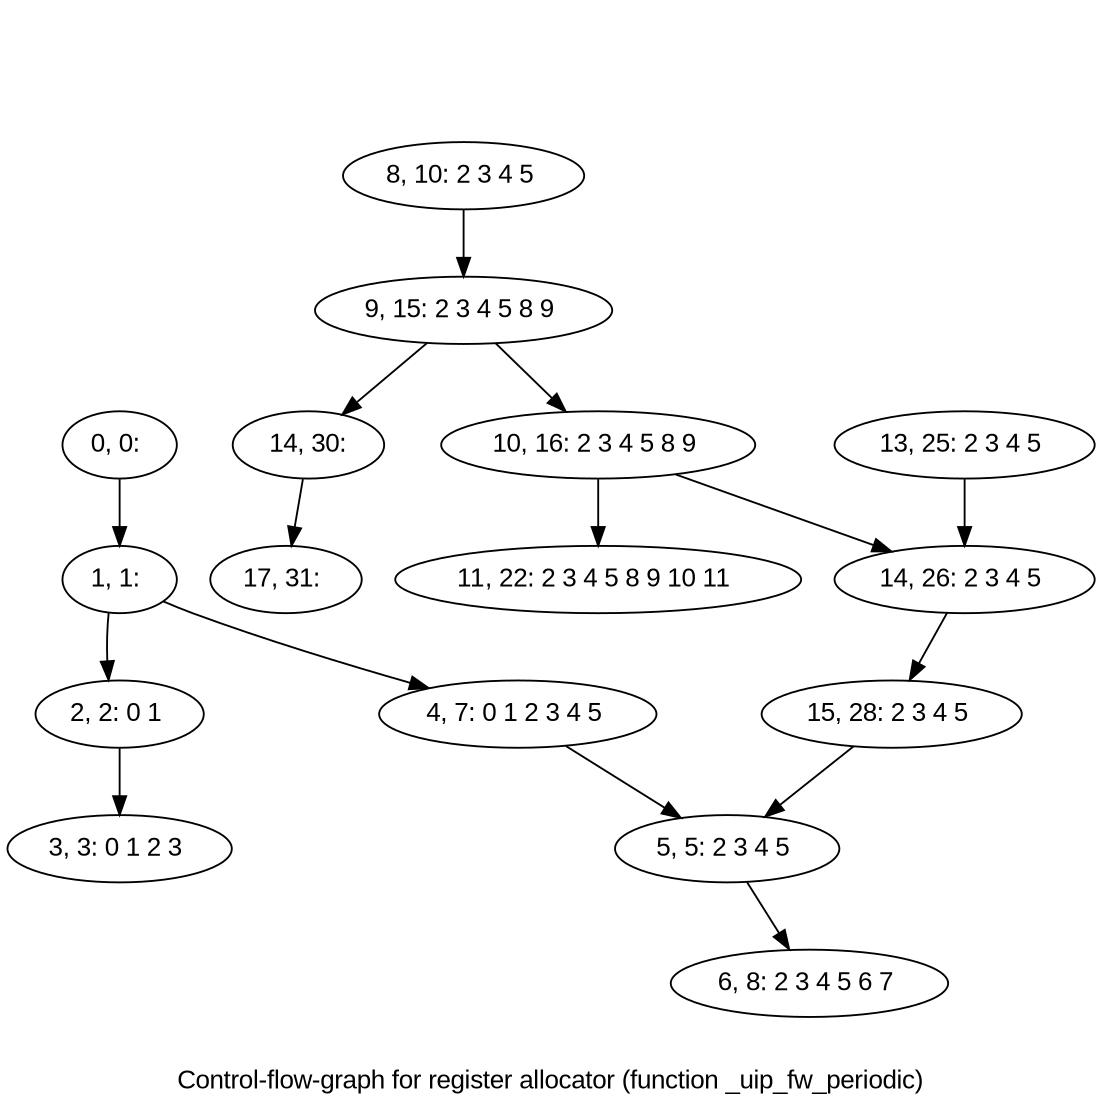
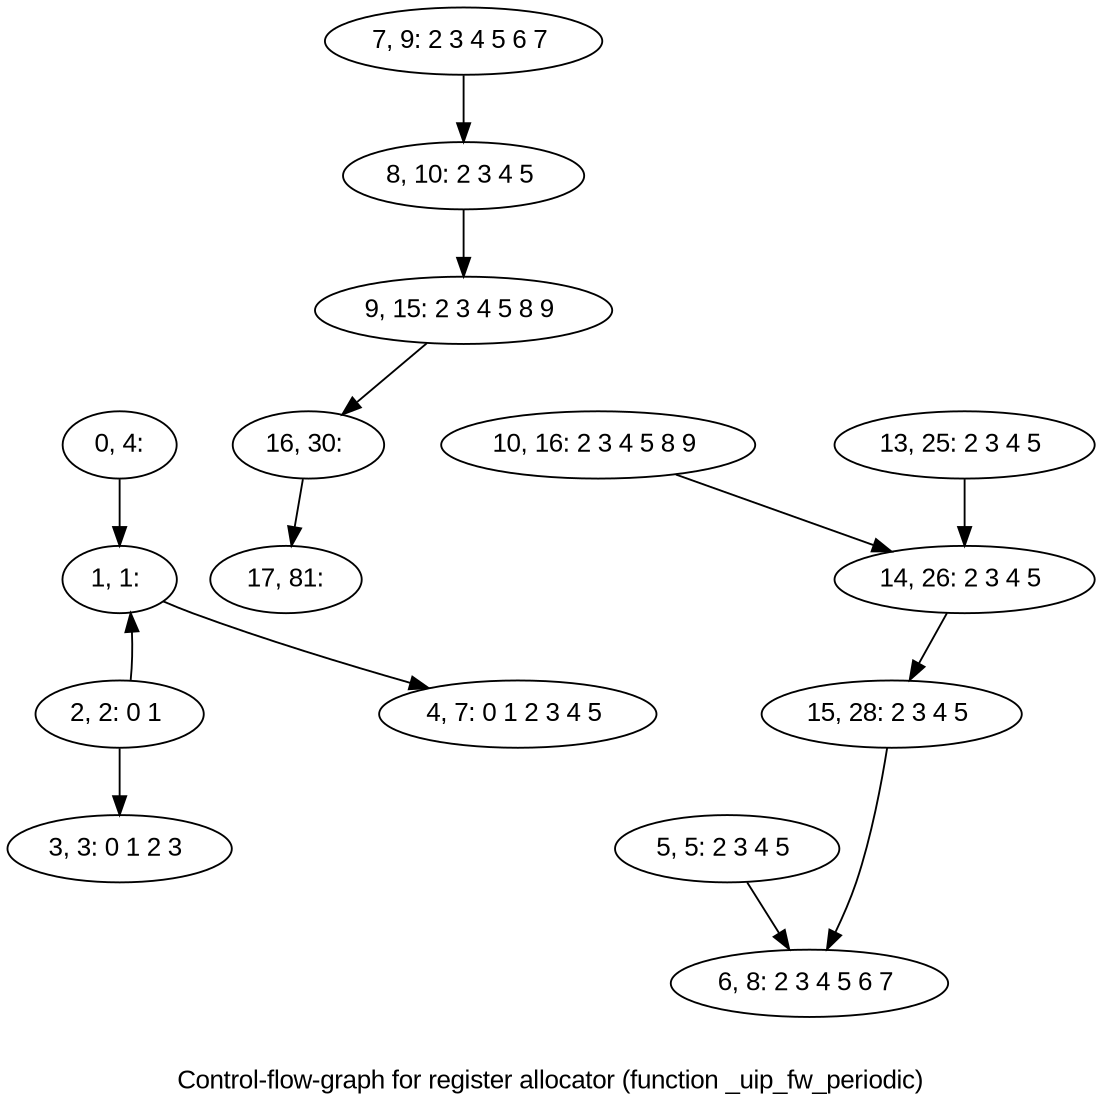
none -> (464, 41)
(524, 371) -> none
(120, 445) -> (120, 445)
(308, 445) -> (308, 445)
(286, 580) -> (286, 580)
(598, 580) -> none
(107, 637) -> (132, 656)
(817, 776) -> (868, 842)
(615, 777) -> none
